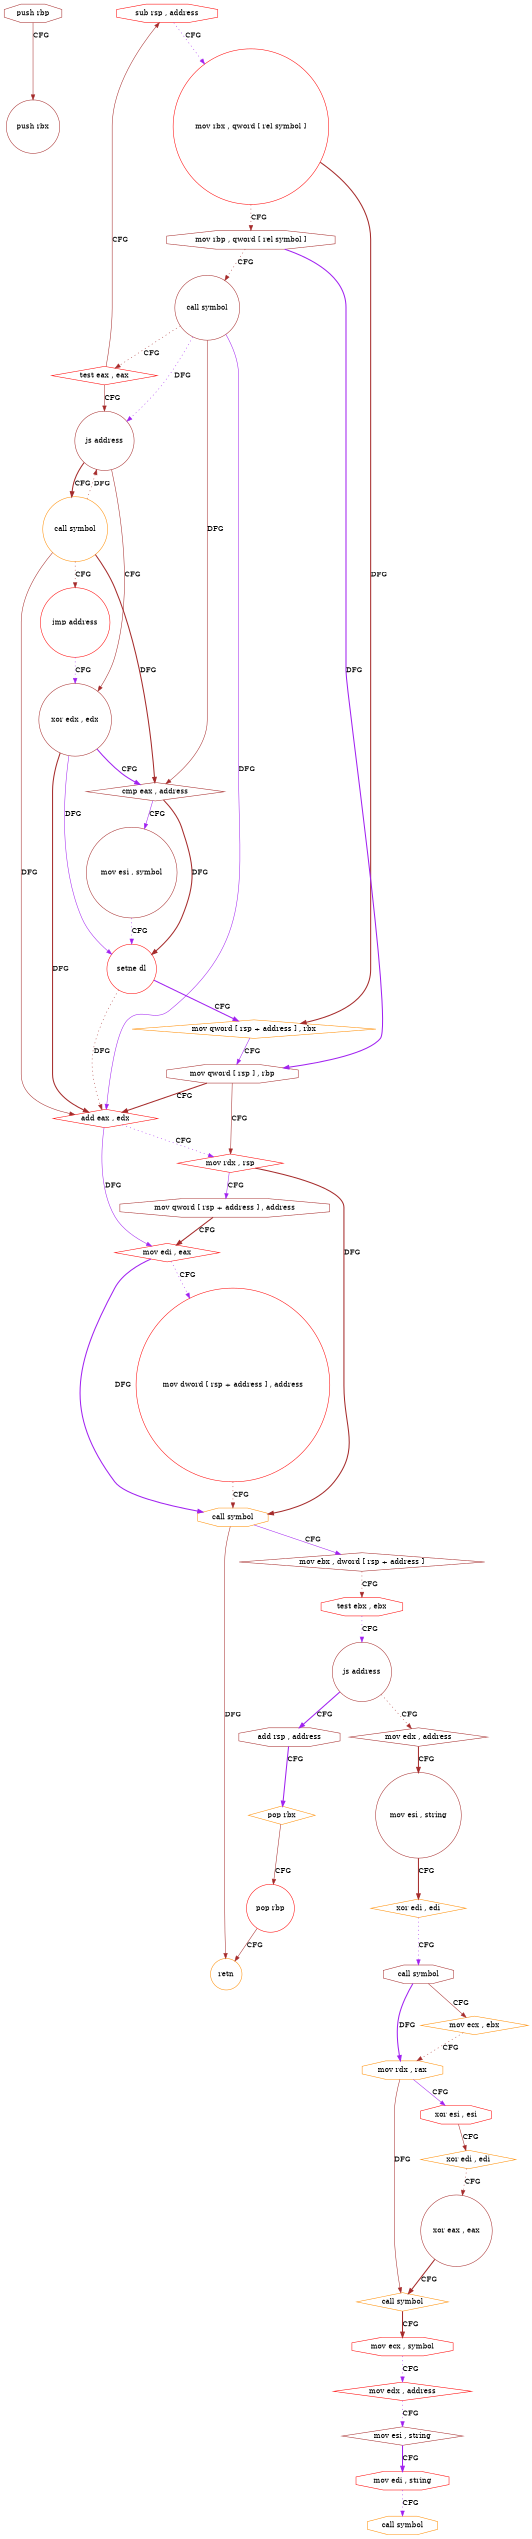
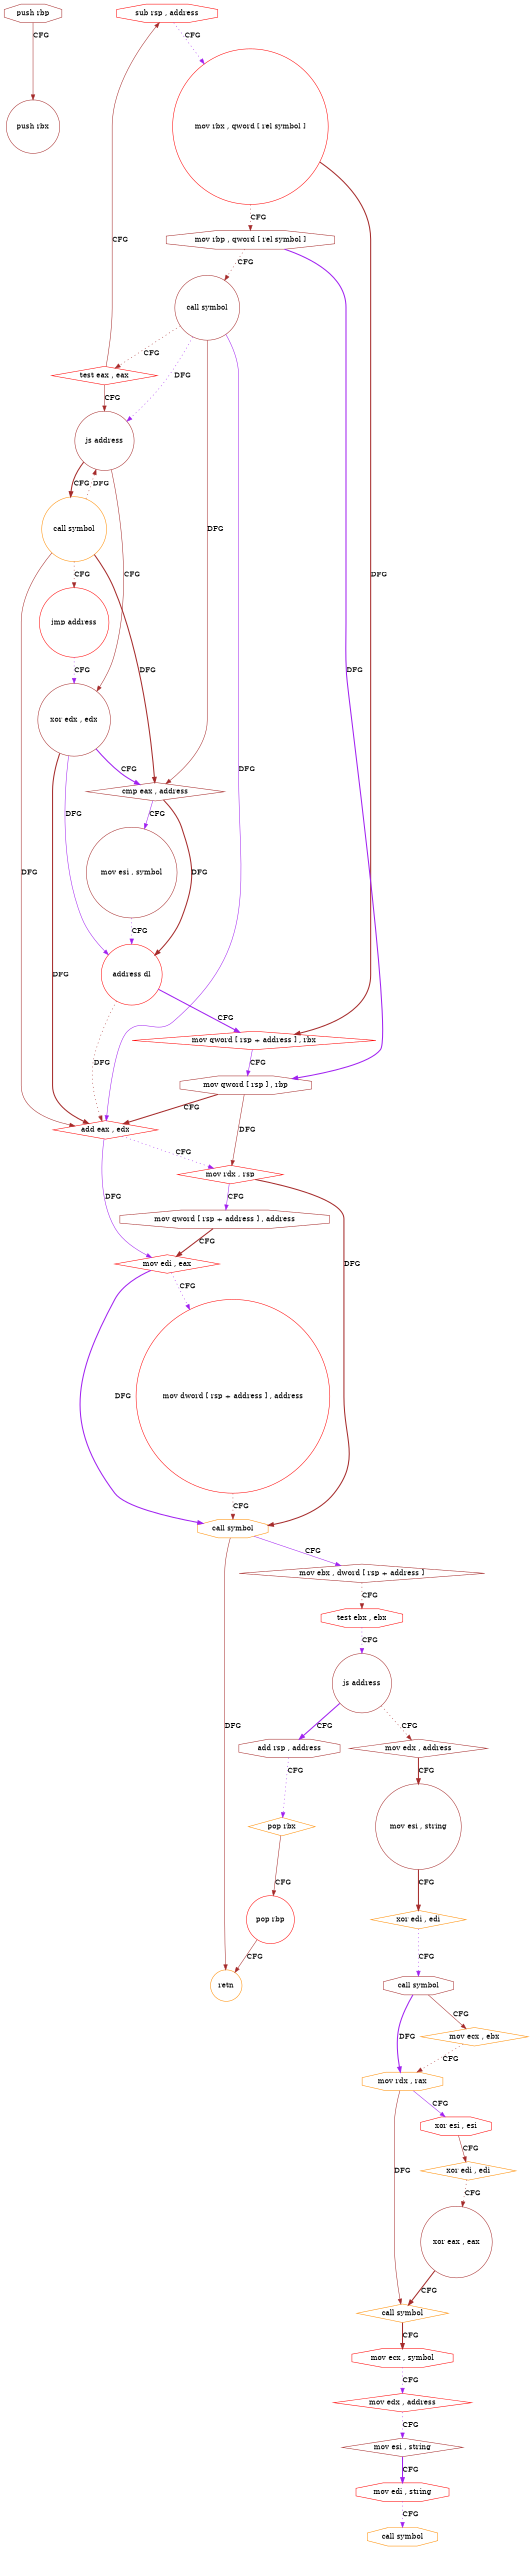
(132, 969) -> (132, 975)
(254, 1029) -> (254, 1040)
(240, 1119) -> (248, 1130)
(286, 1774) -> (286, 1785)
